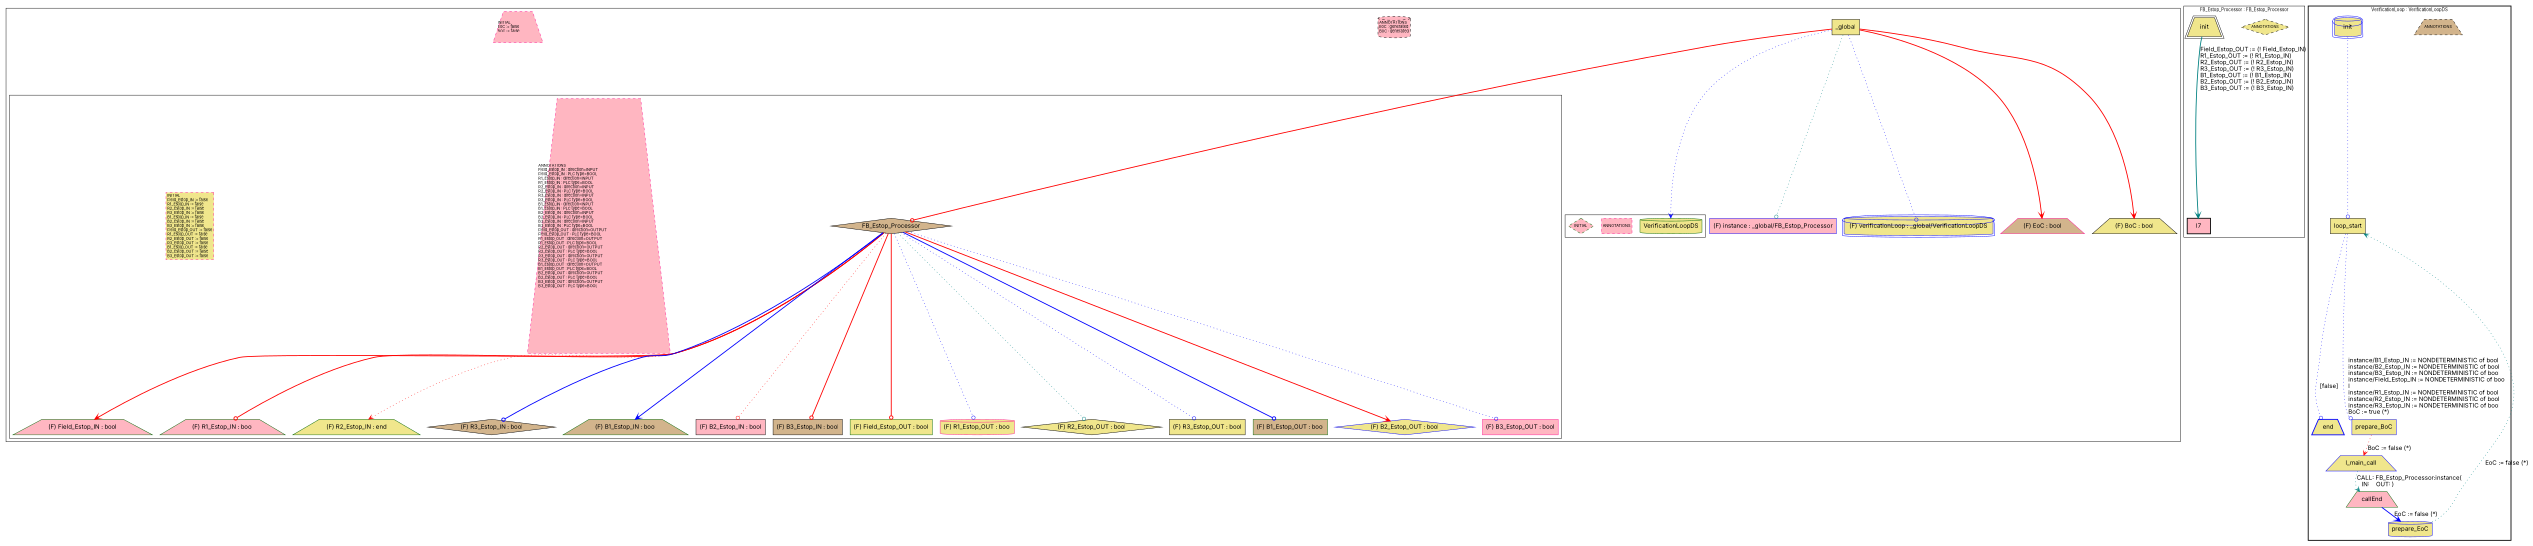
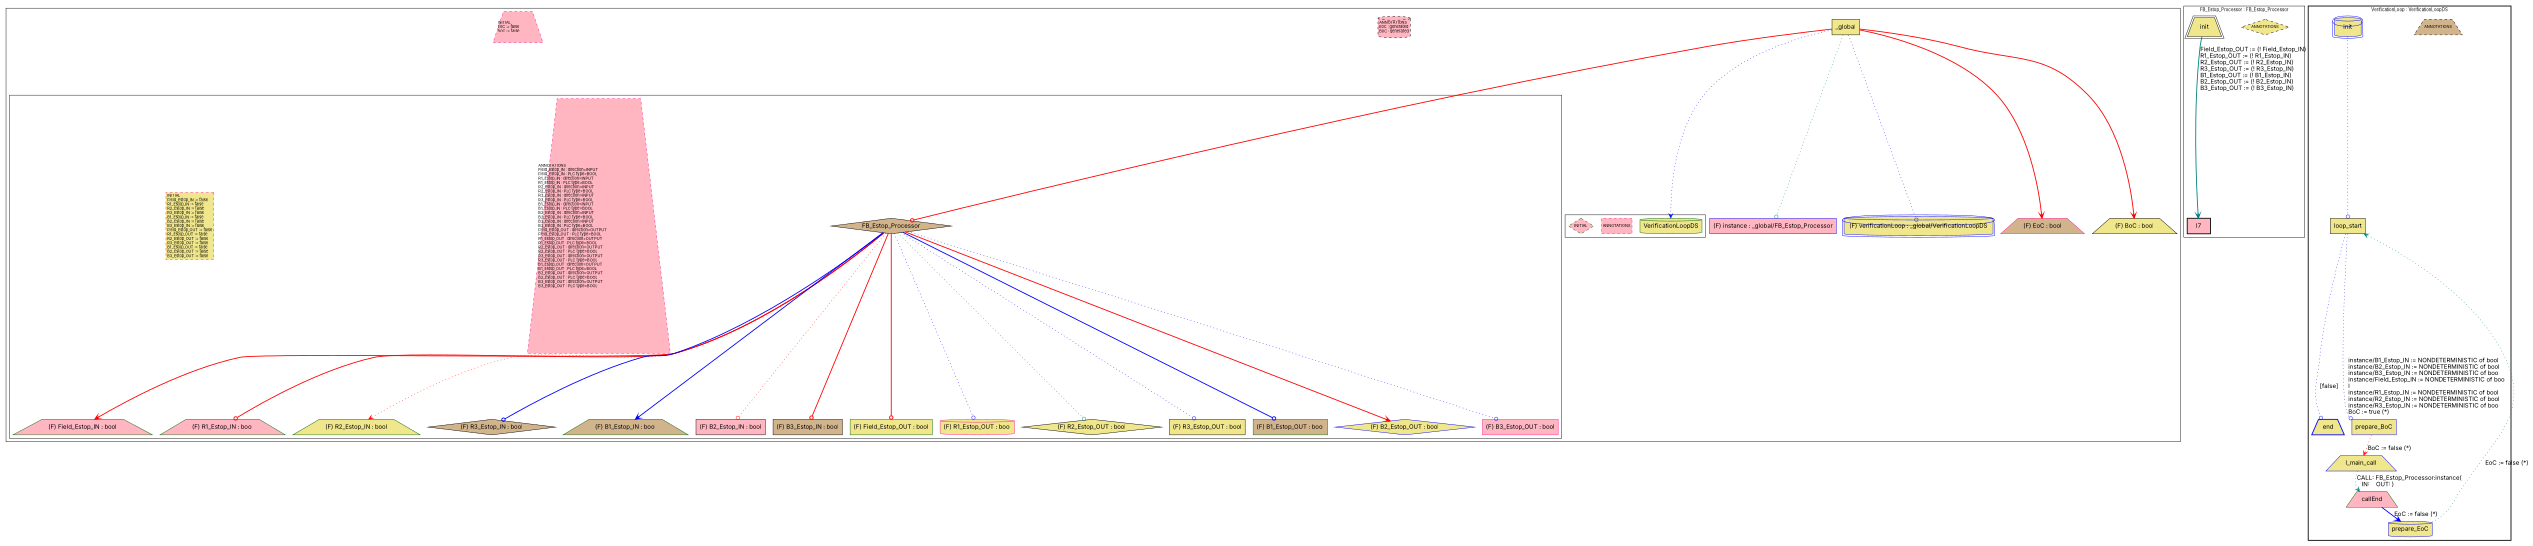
(356, 427) -> (356, 427)
